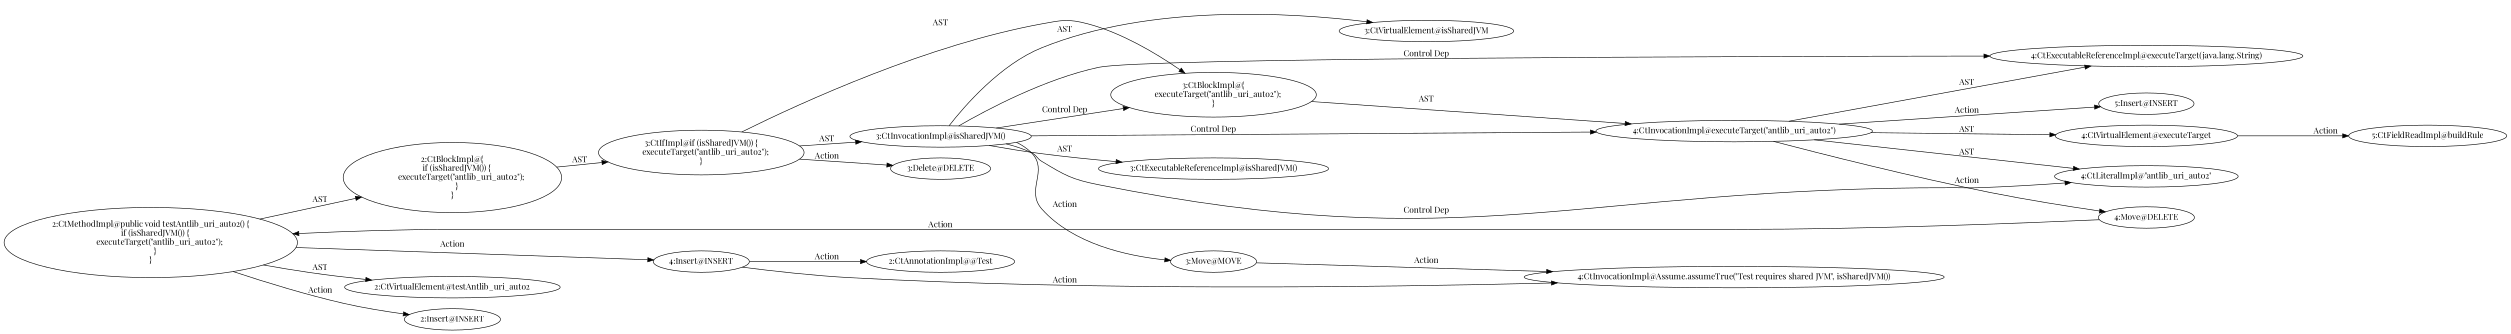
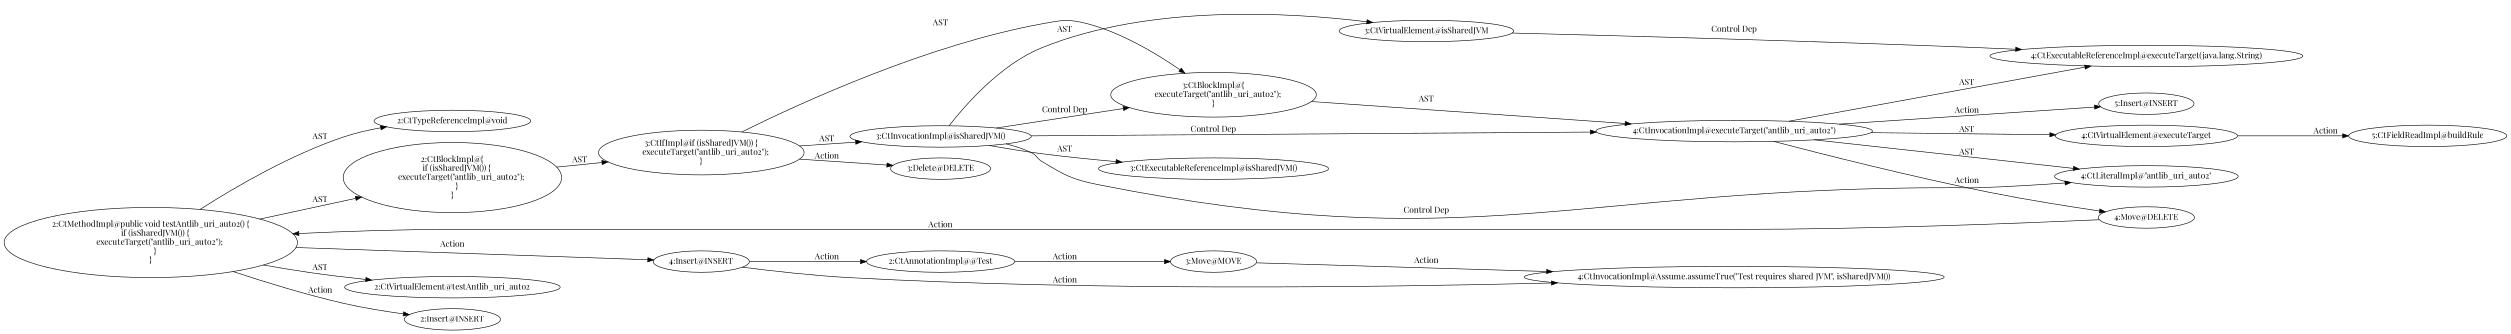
(1465, 58) -> (1764, 40)
none -> (452, 121)
(1059, 225) -> (1090, 262)
